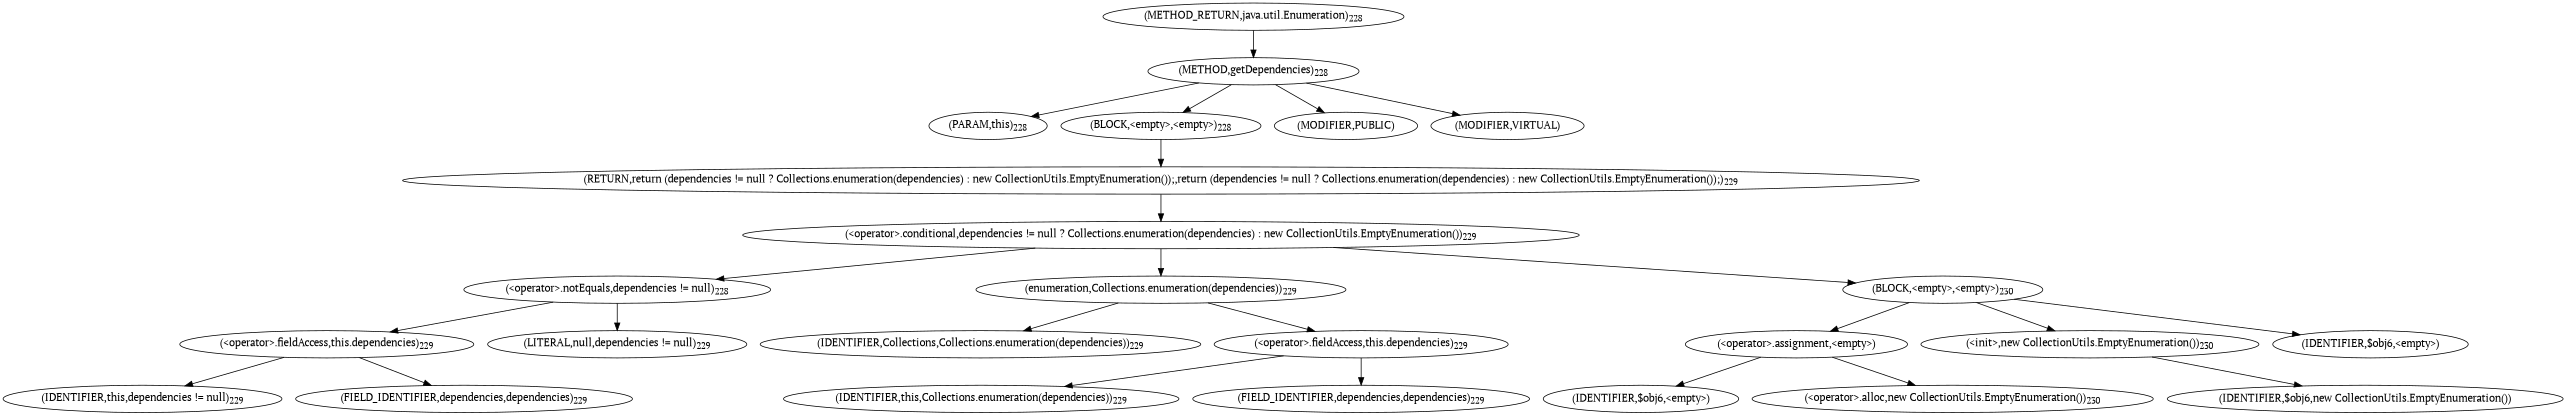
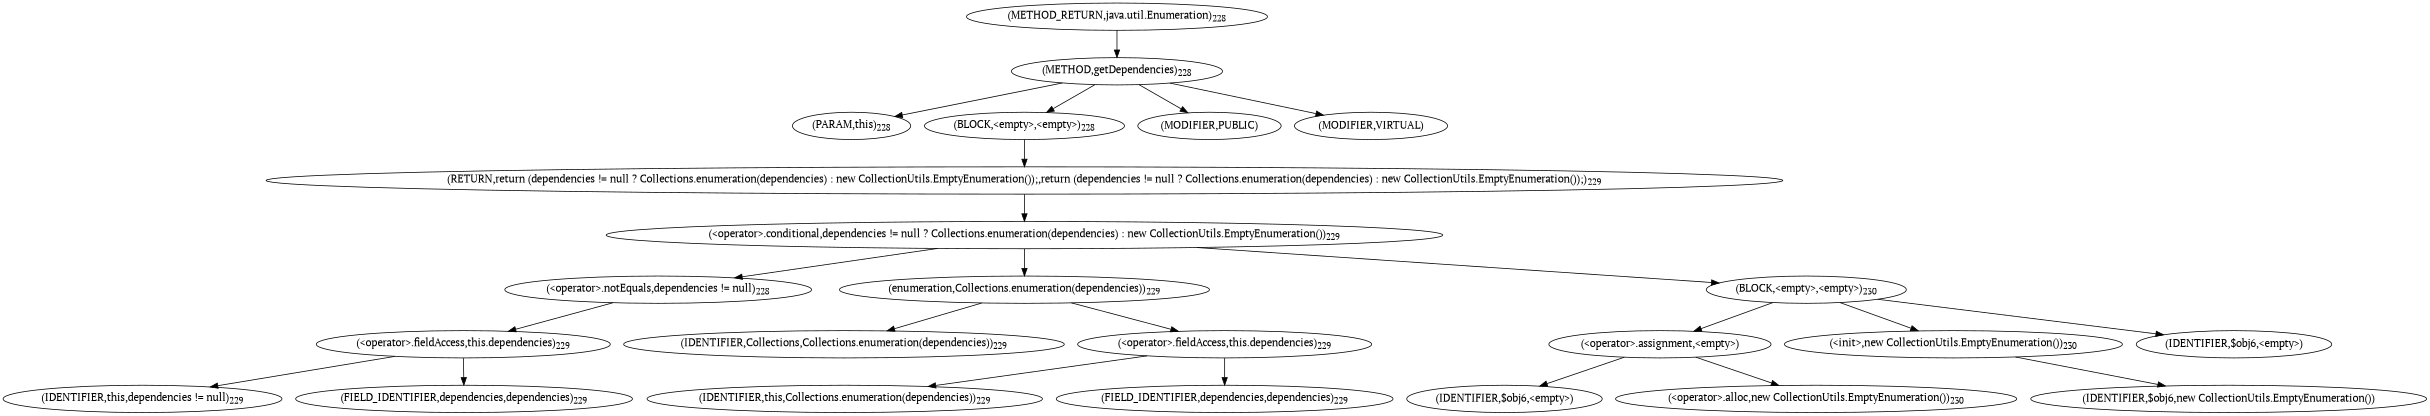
(617, 344) -> none
